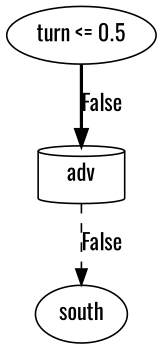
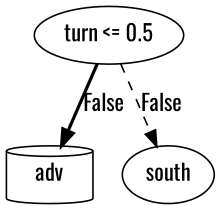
(81, 236) -> (135, 98)
